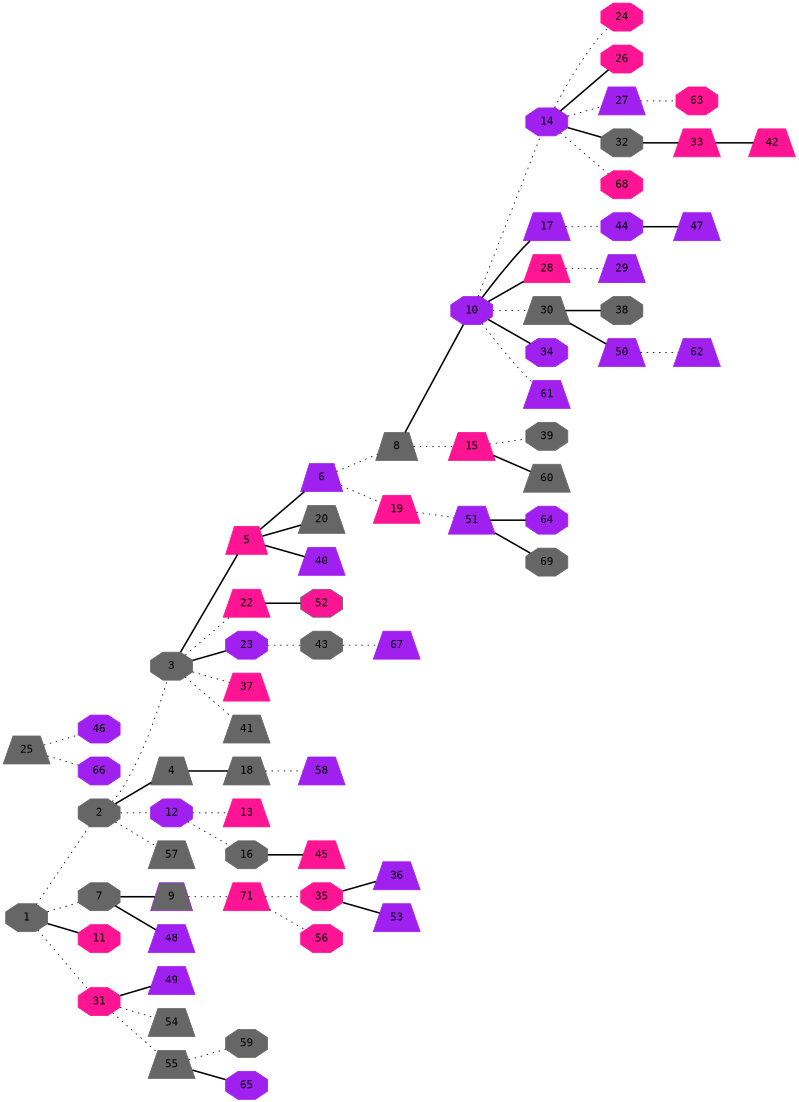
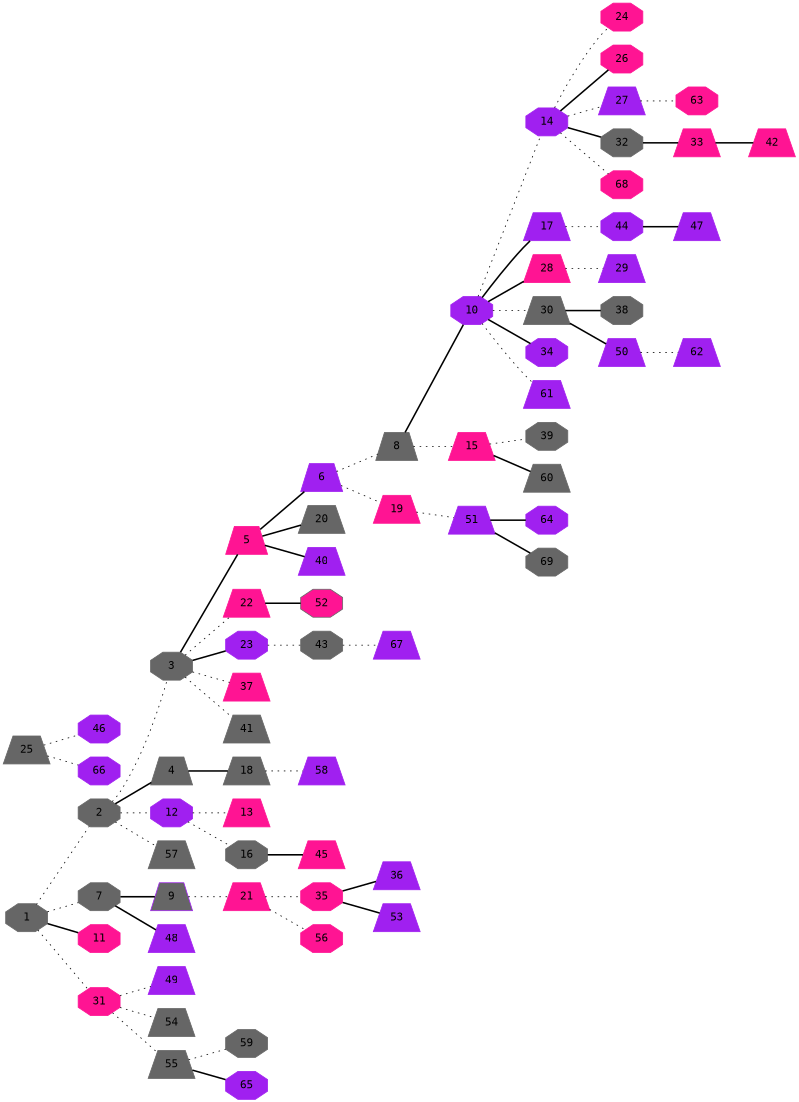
(247, 897) -> (247, 897)
(135, 991) -> (135, 991)
